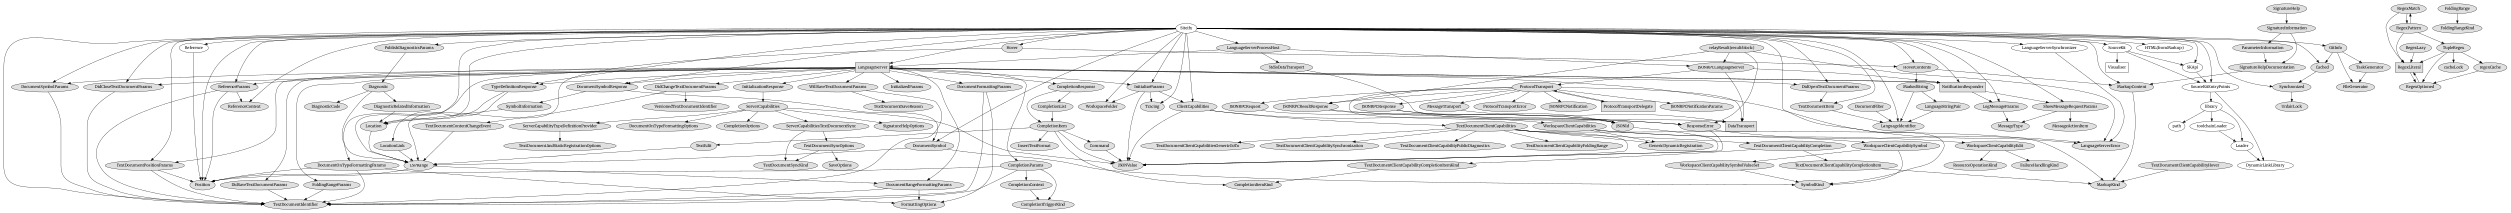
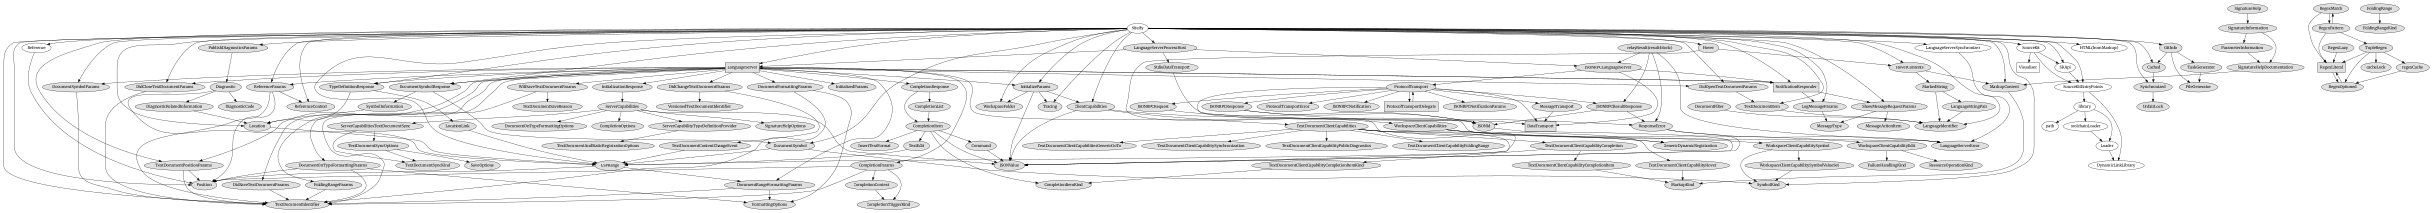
(1813, 132) -> (1516, 133)
